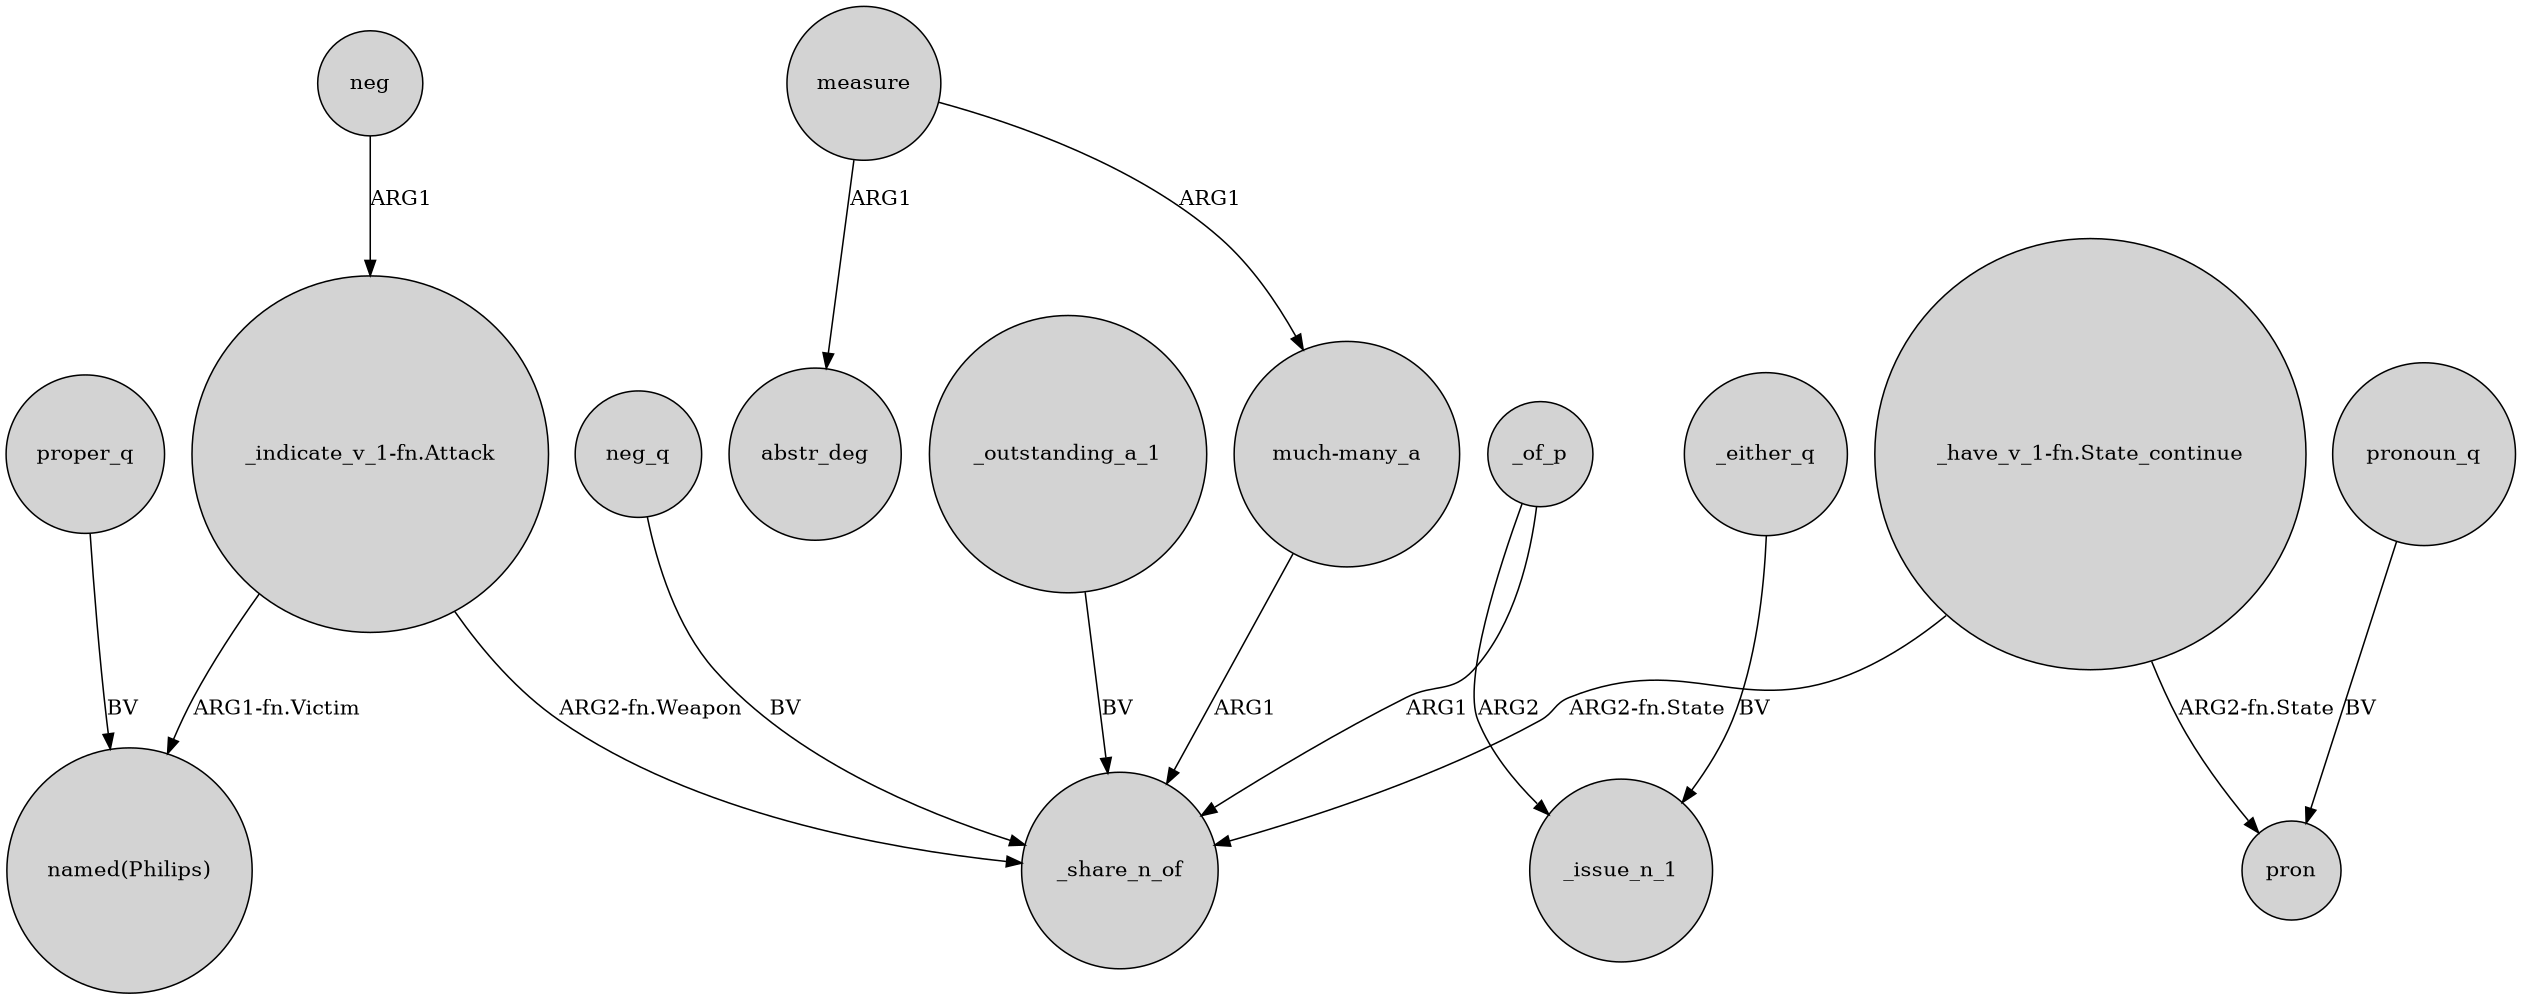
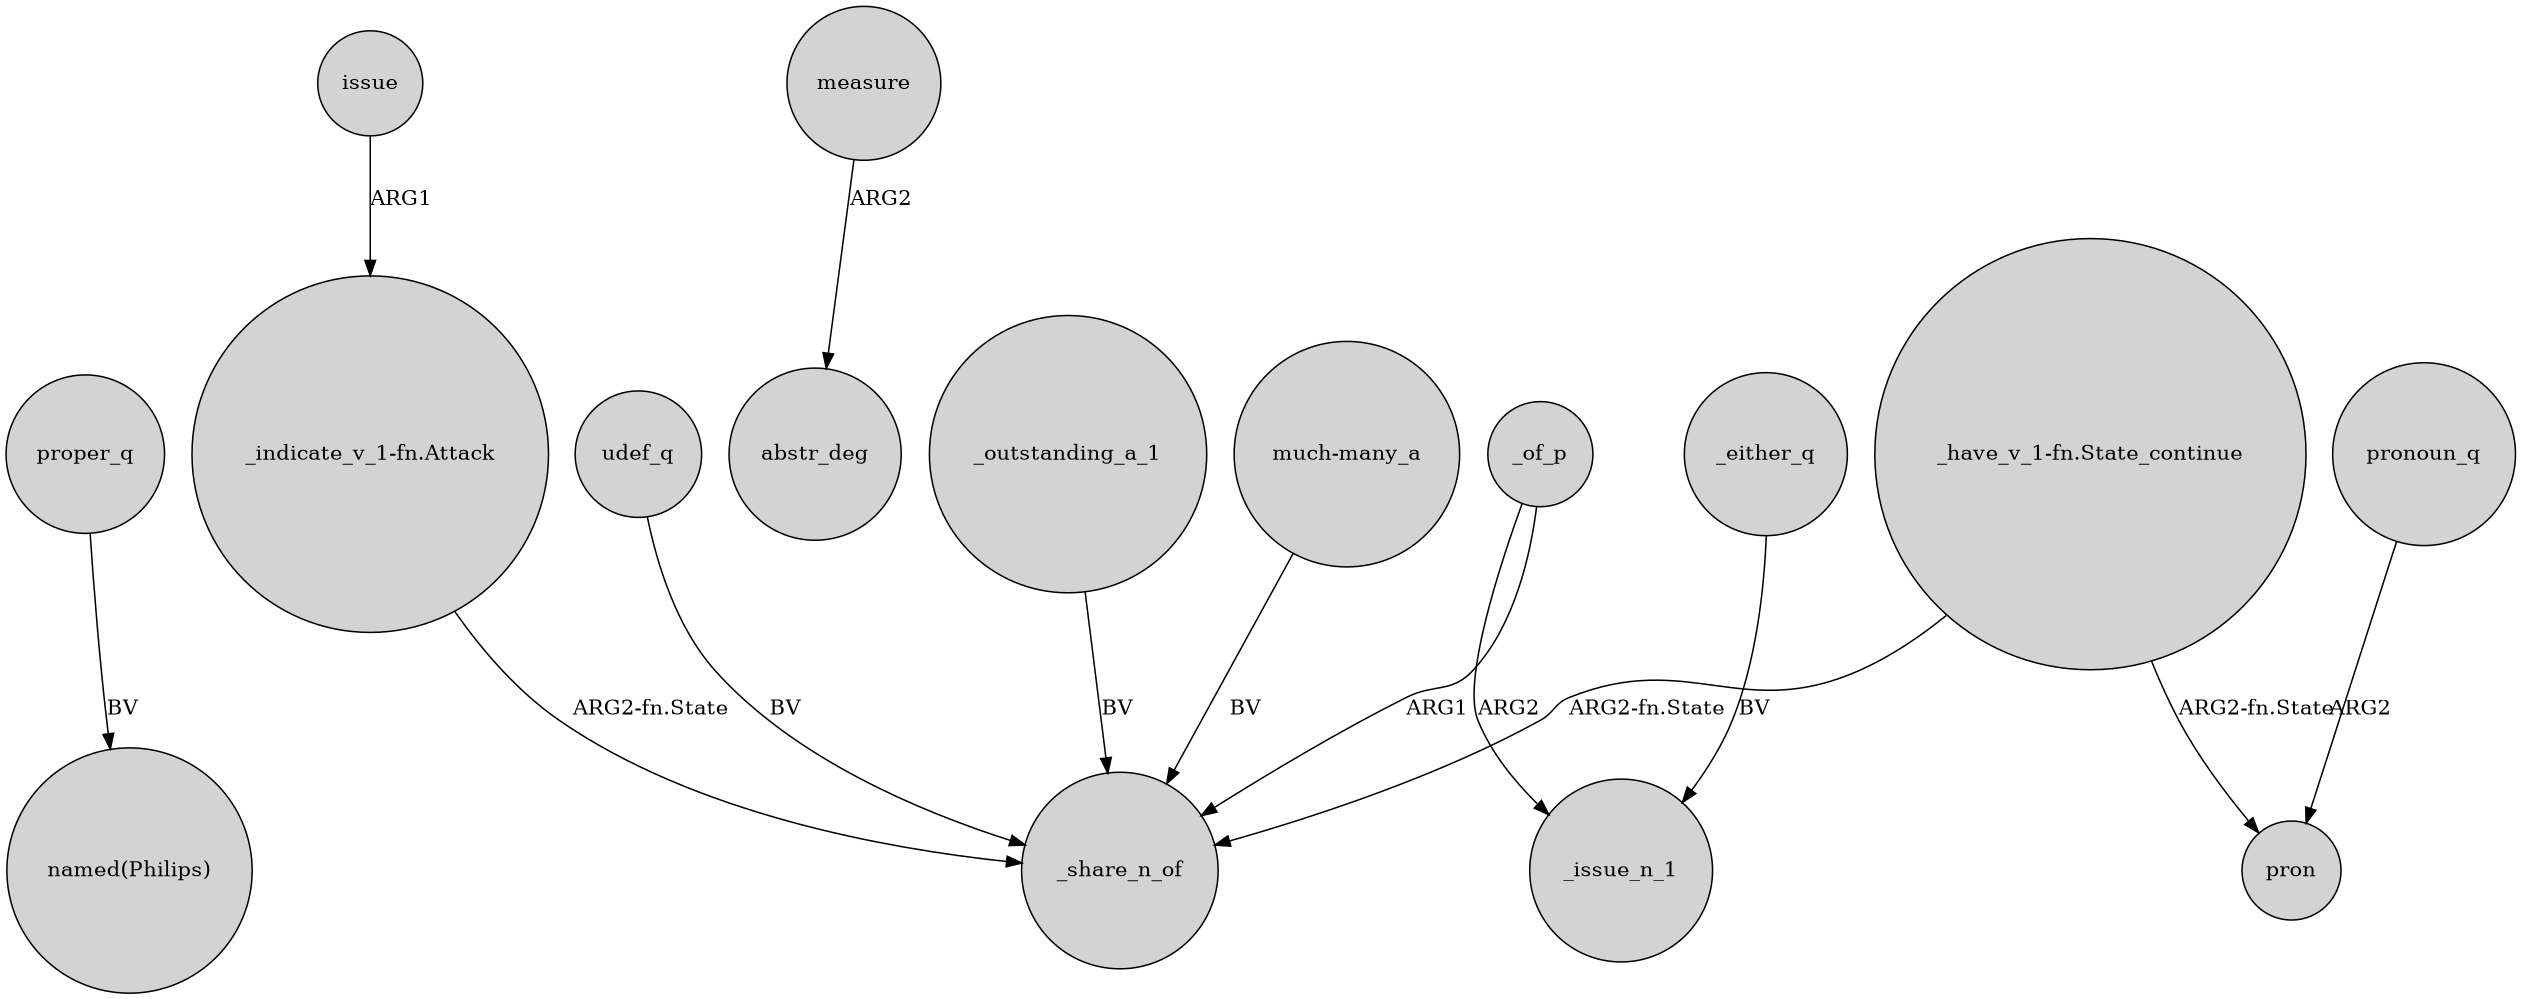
(370, 83) -> (370, 83)
(1142, 184) -> none
(881, 199) -> (881, 199)
(638, 454) -> (638, 454)
(213, 664) -> none
(651, 709) -> (651, 709)
(1246, 709) -> (1246, 709)
(2361, 709) -> (2361, 709)
